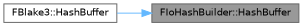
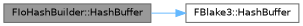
(129, 13) -> (164, 13)
